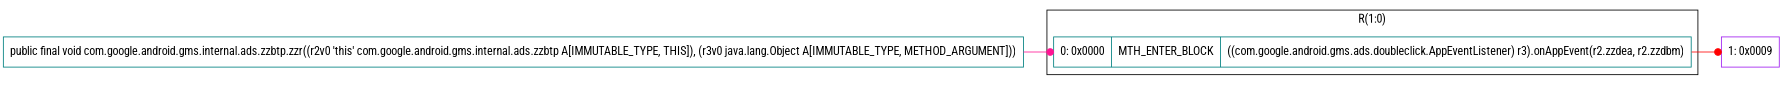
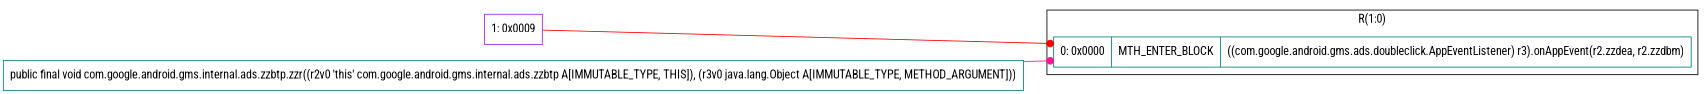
(1703, 52) -> (795, 37)
